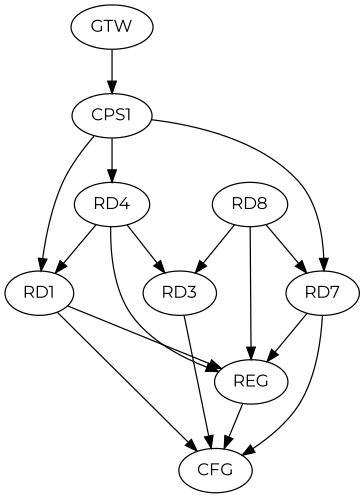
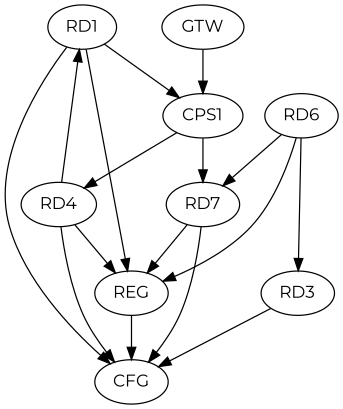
(58, 193) -> (137, 67)
(250, 205) -> (302, 116)
(142, 244) -> (75, 293)
